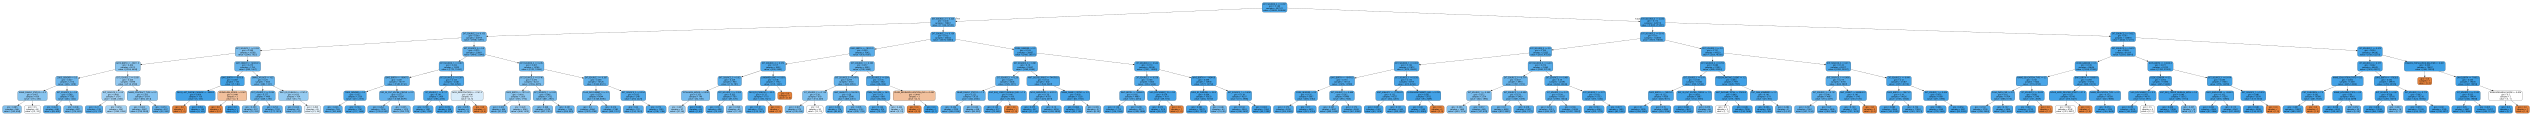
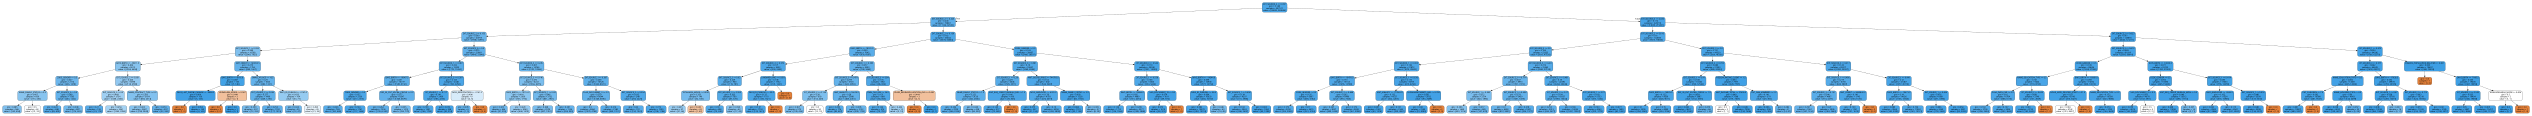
(696, 109) -> (696, 109)
